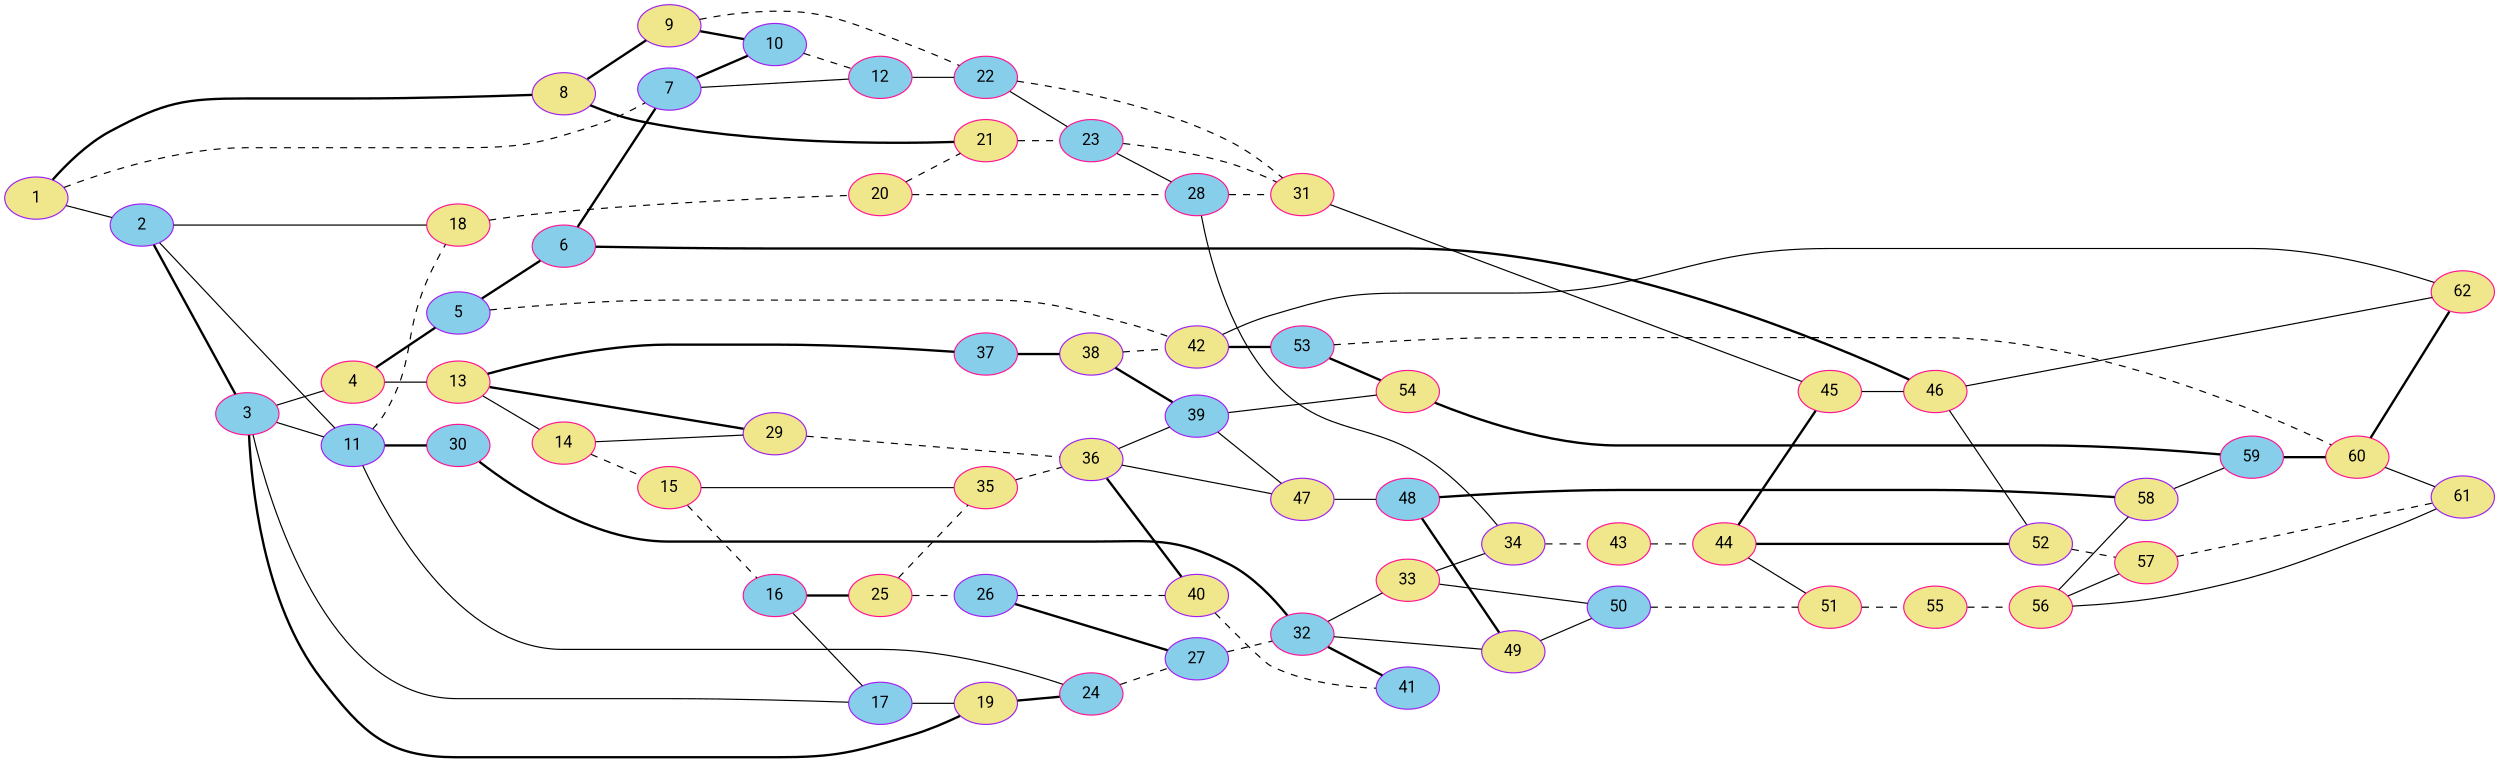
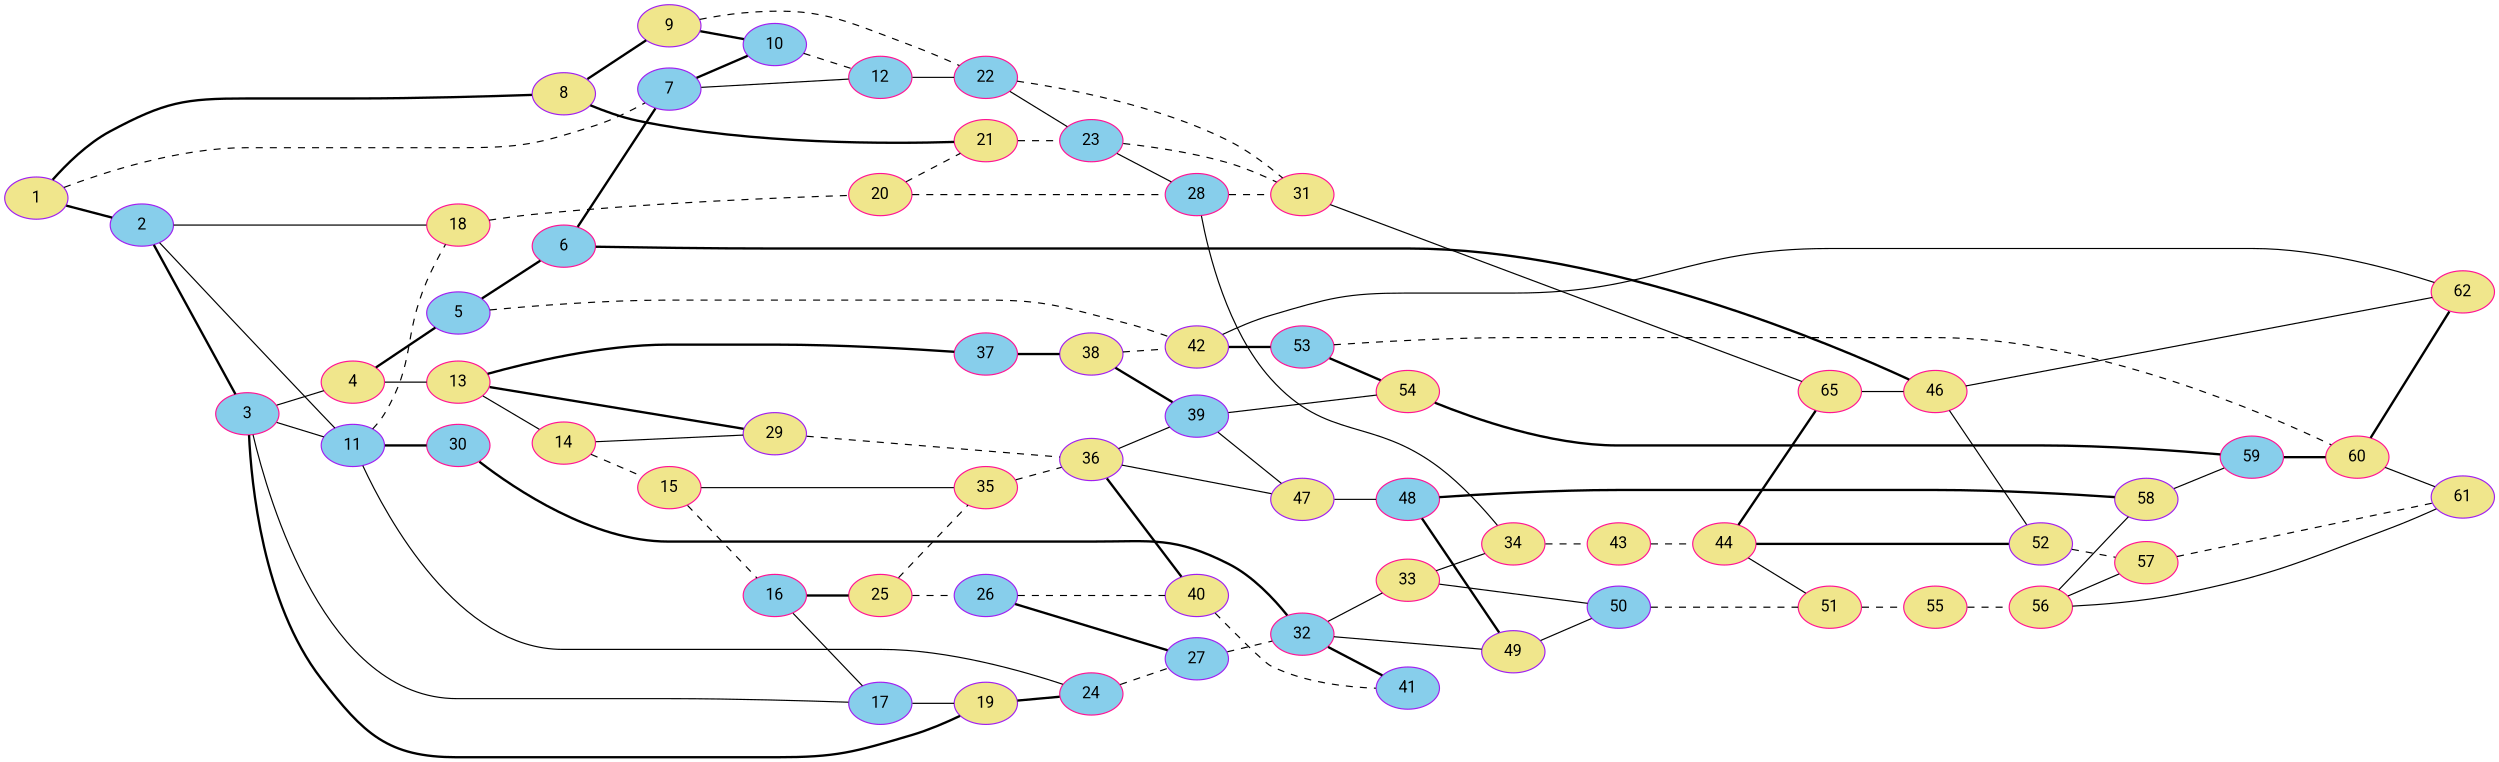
(89, 212) -> (89, 212)
(1830, 392) -> (1830, 392)
(1513, 544) -> (1513, 544)
